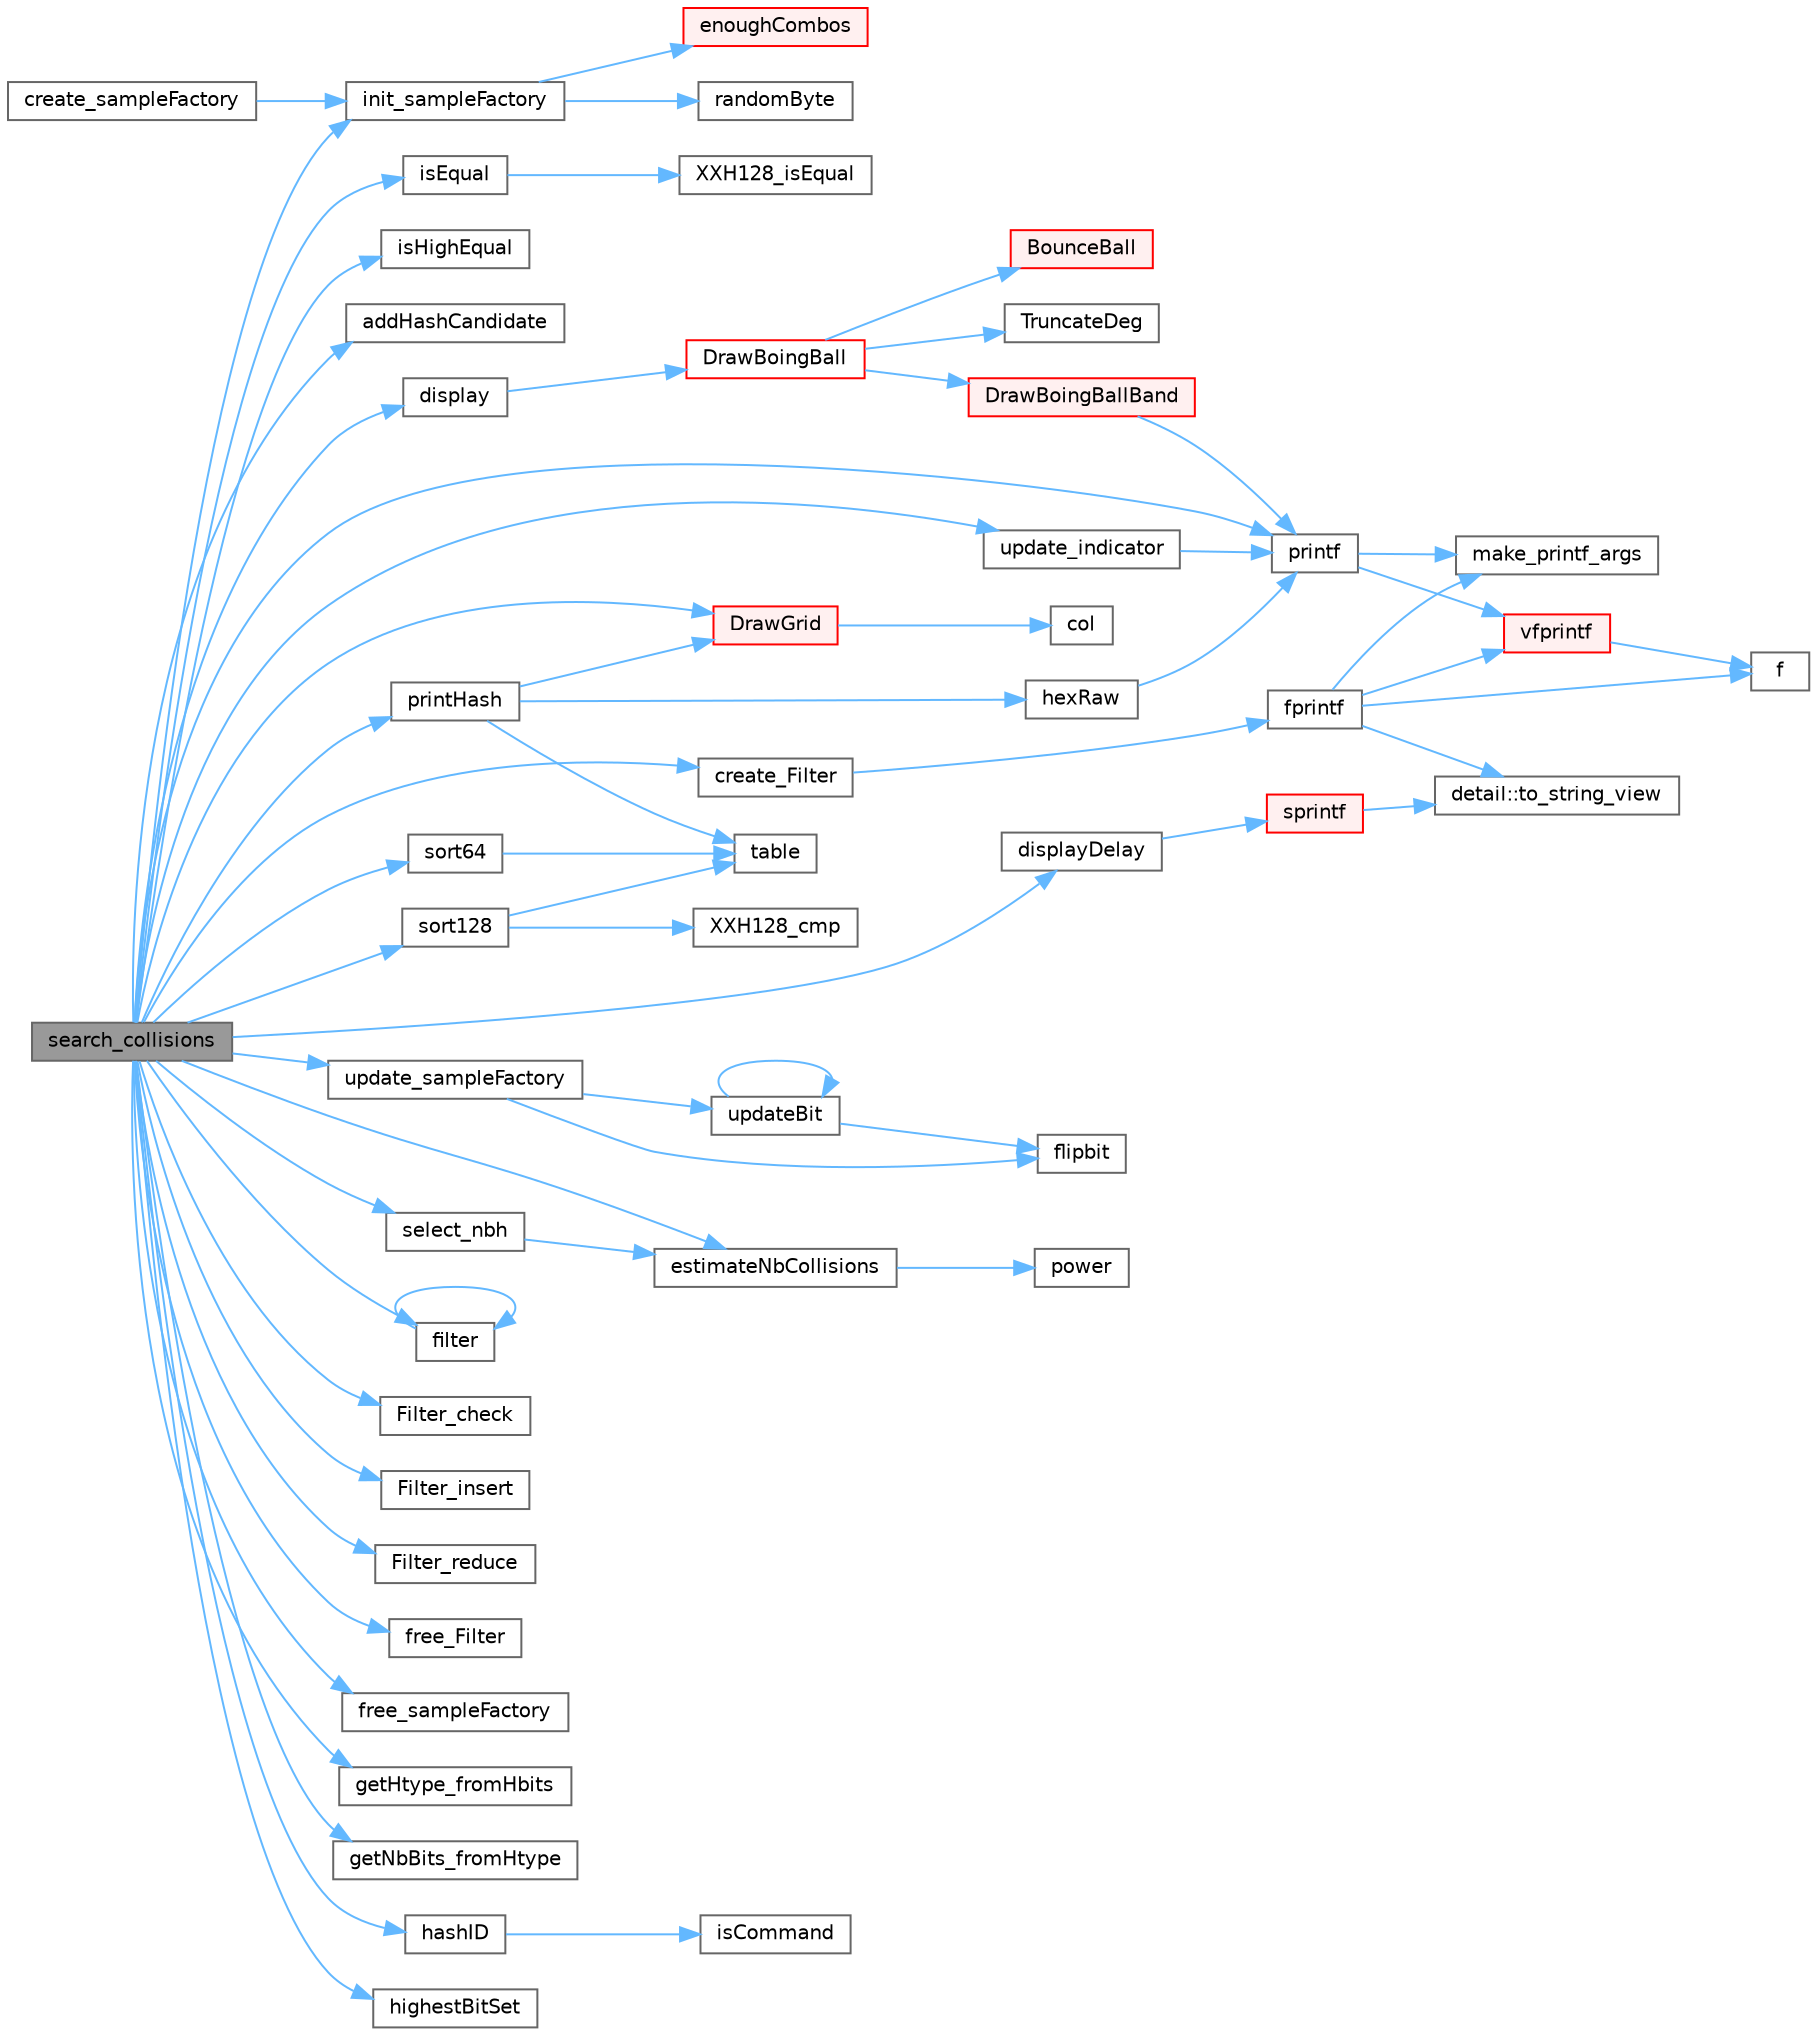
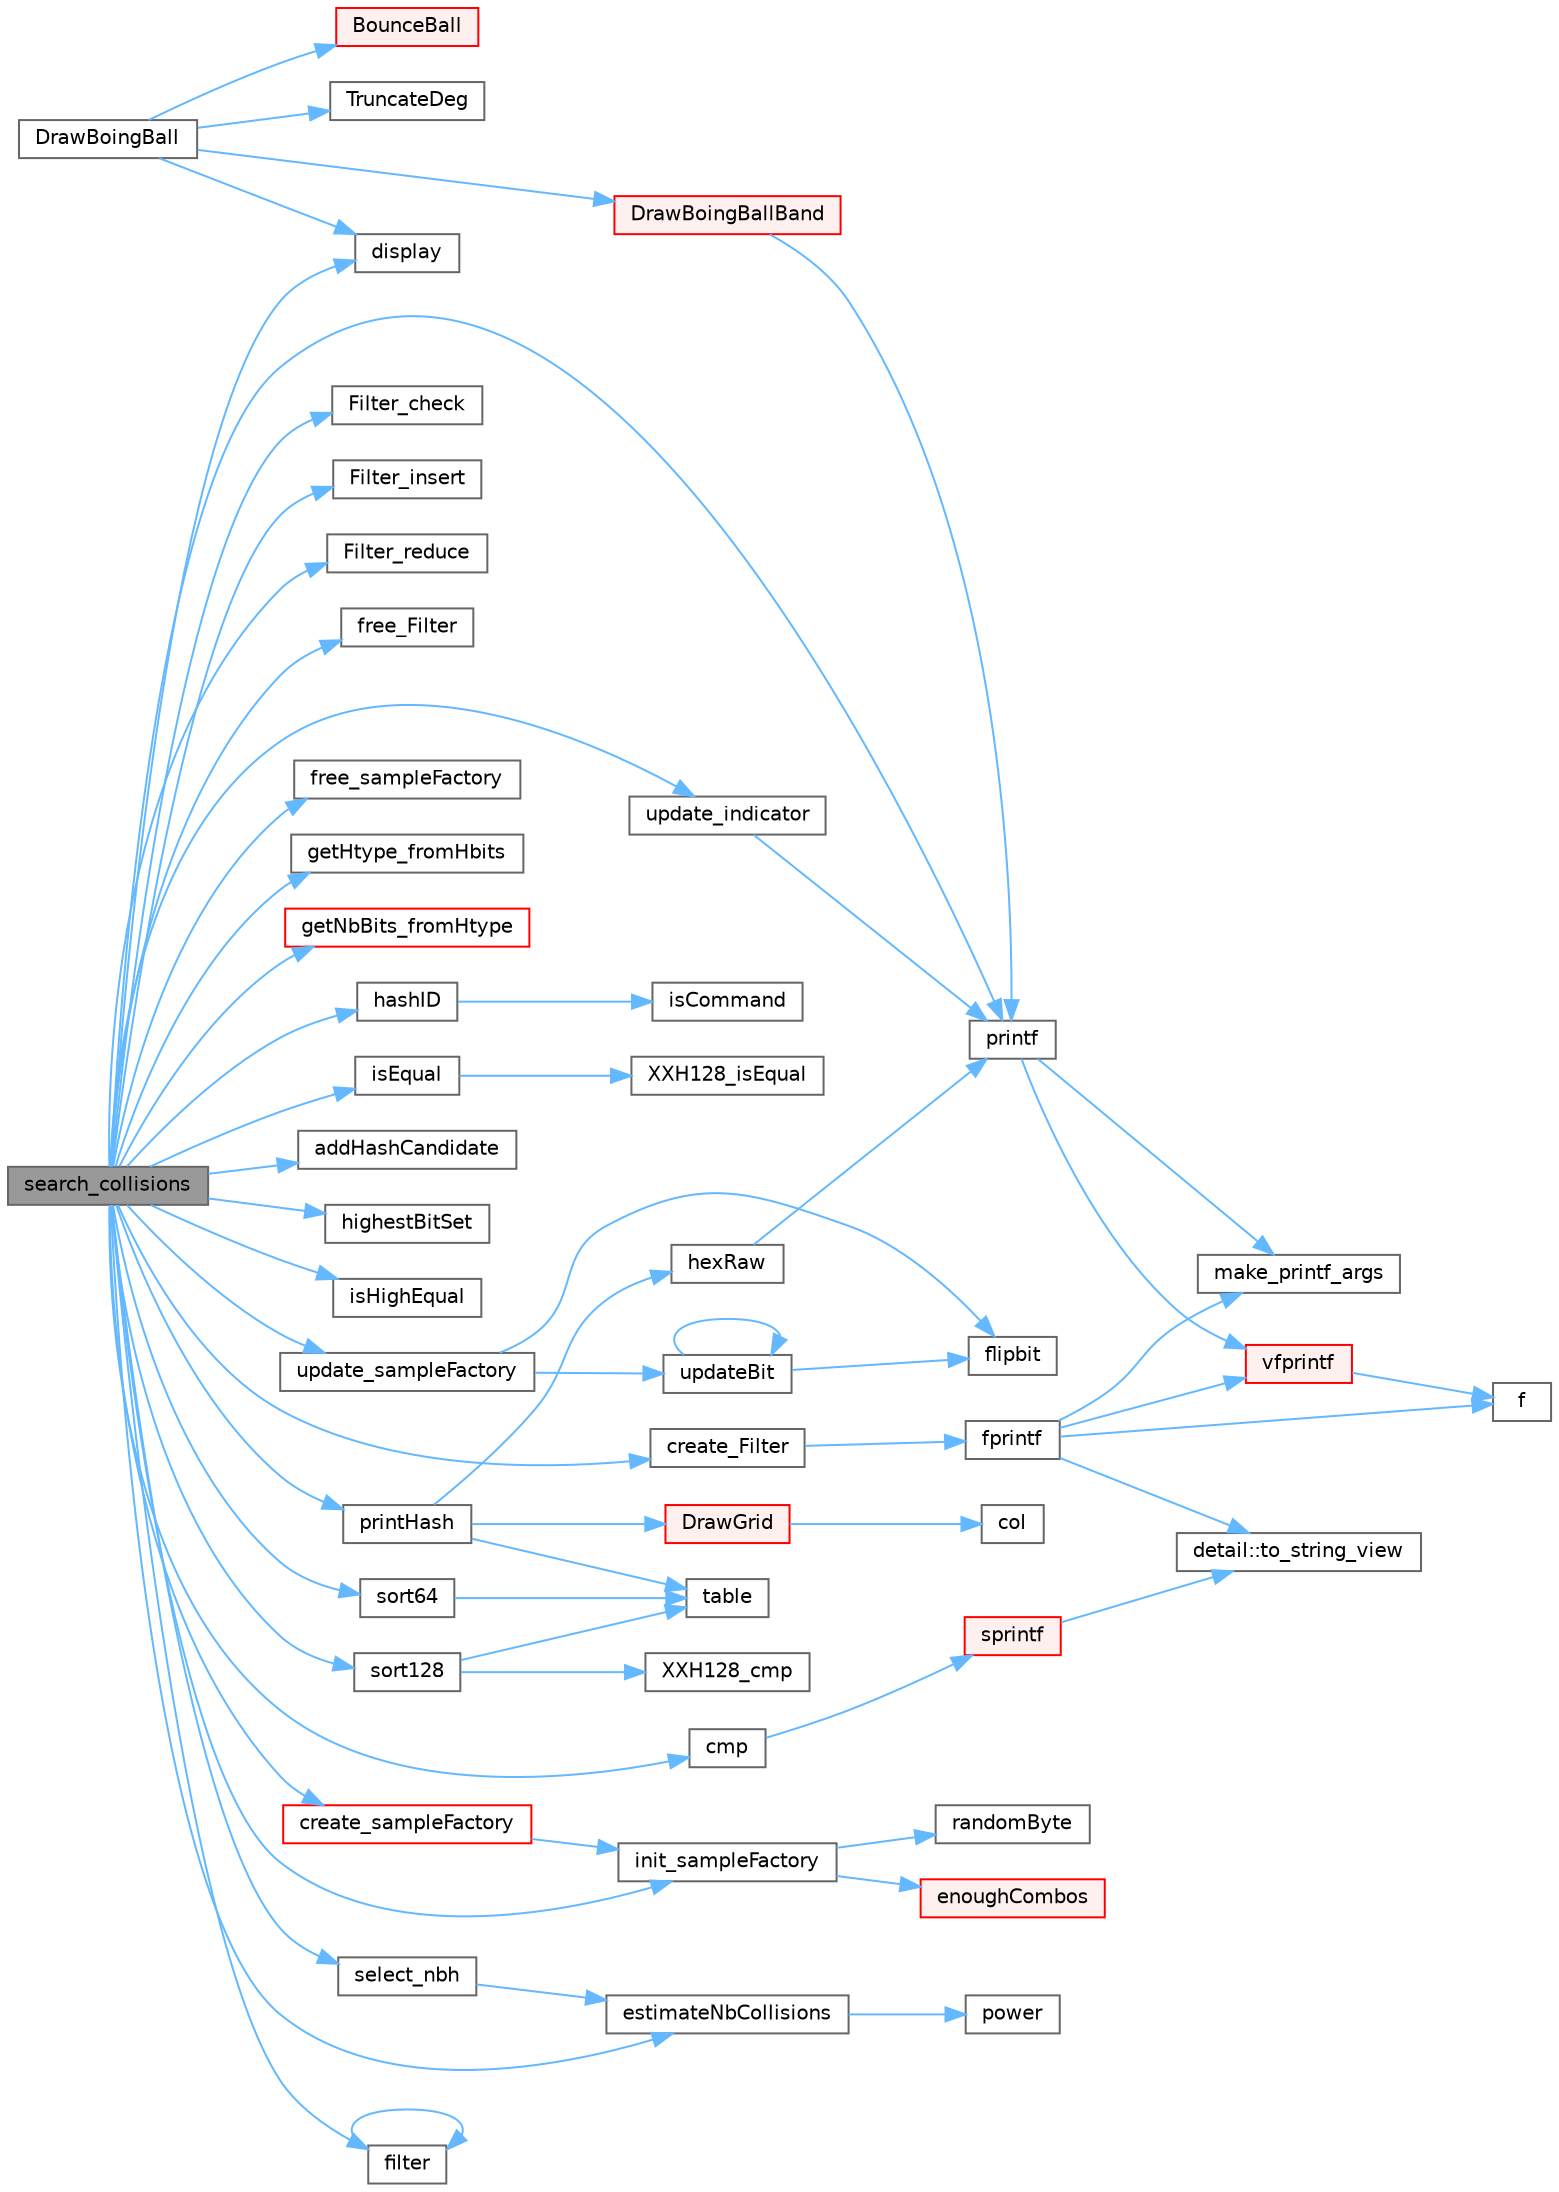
(132, 101) -> (407, 1824)
(776, 359) -> (108, 139)
(587, 382) -> (248, 193)
(313, 676) -> (195, 1641)
(1082, 852) -> (728, 1748)
(455, 1860) -> (407, 928)
